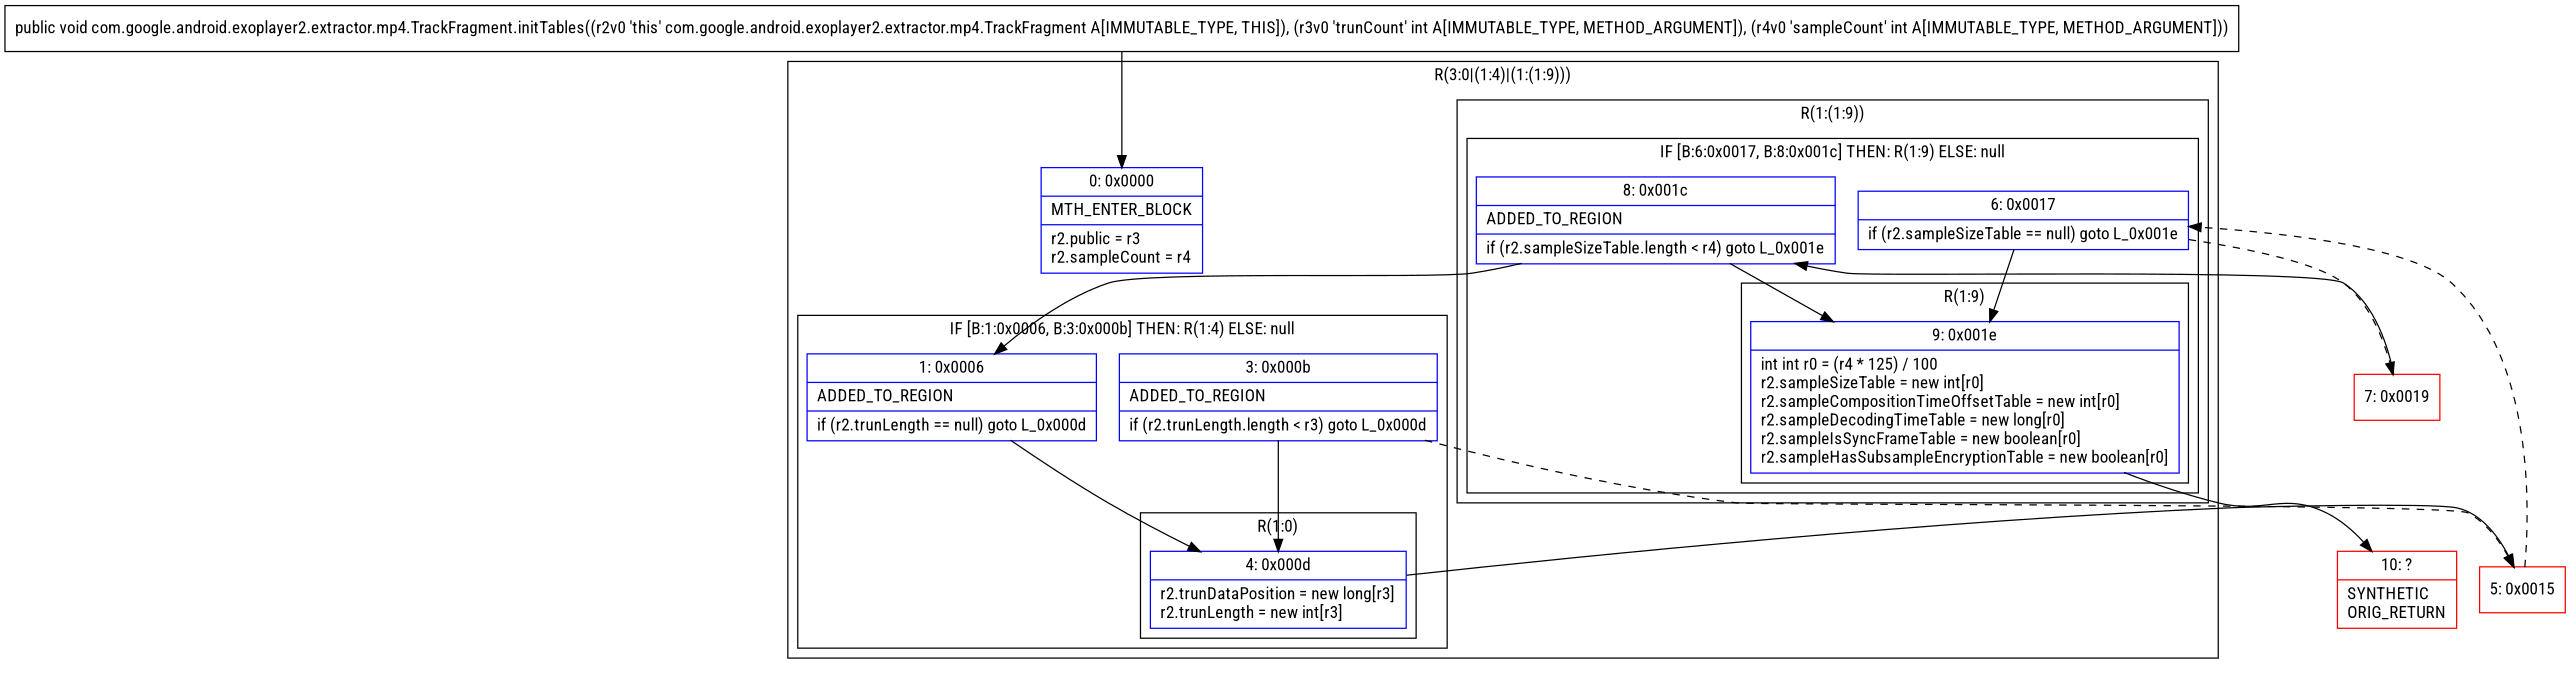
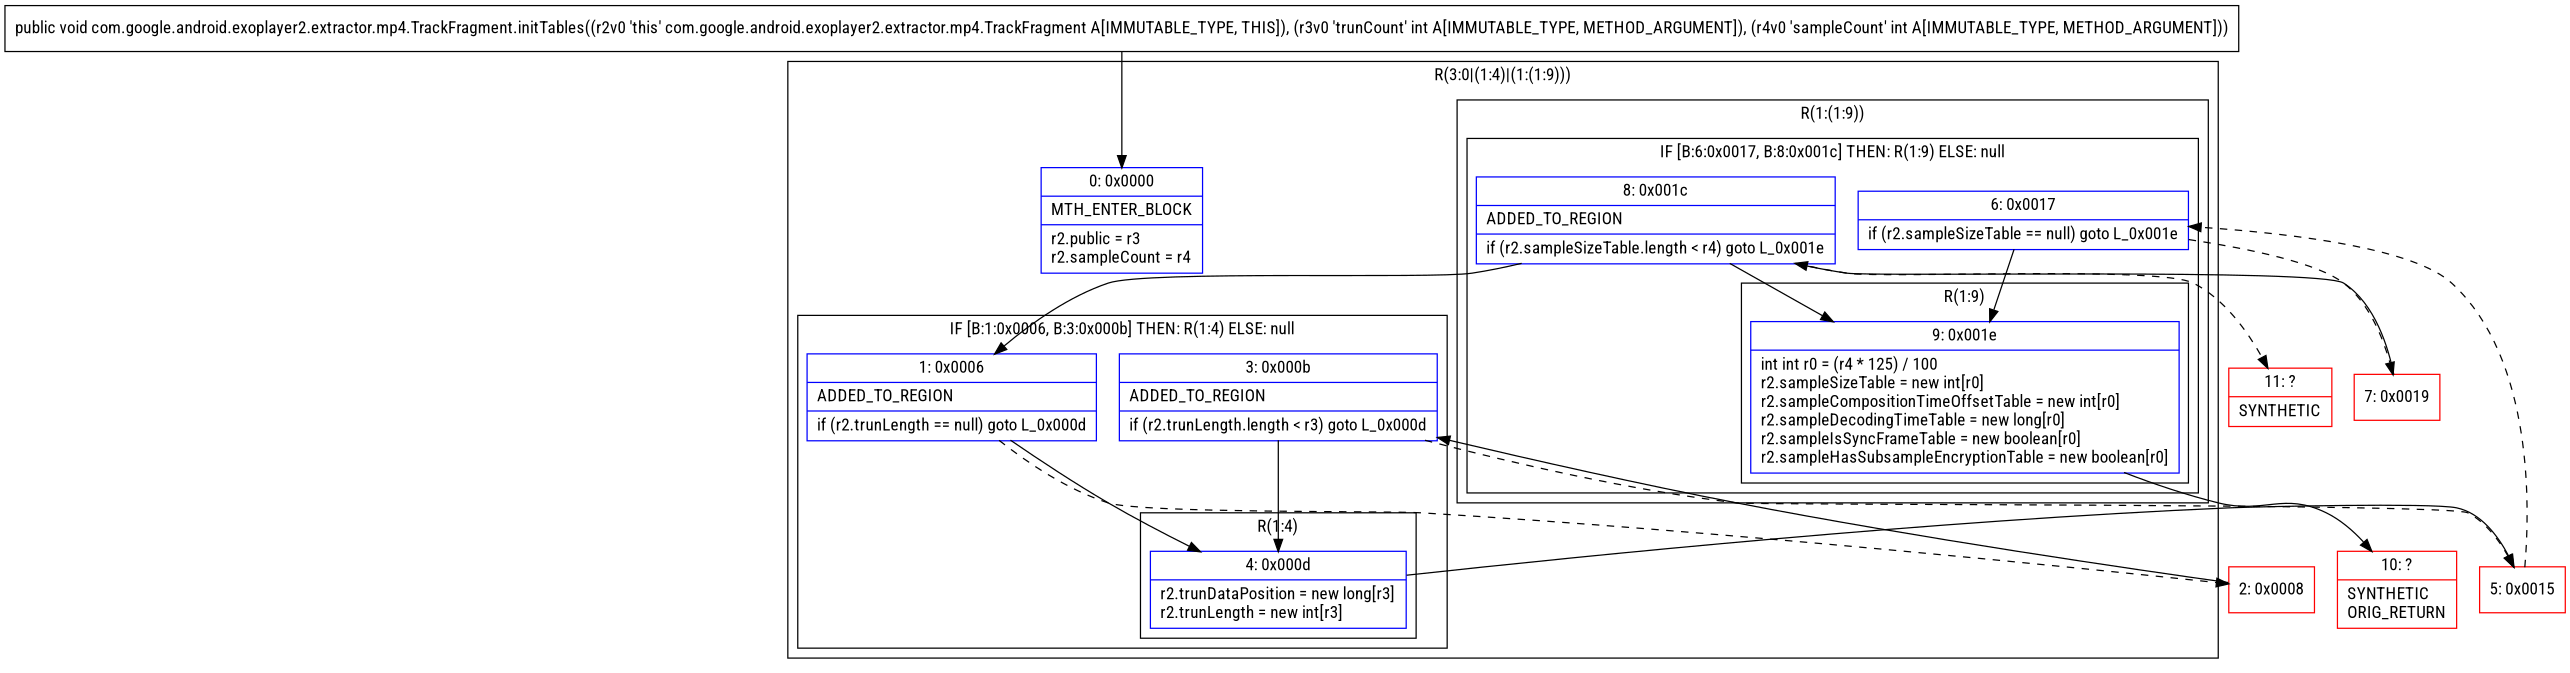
none -> (2280, 397)
(1278, 527) -> (1278, 527)
none -> (2272, 590)
